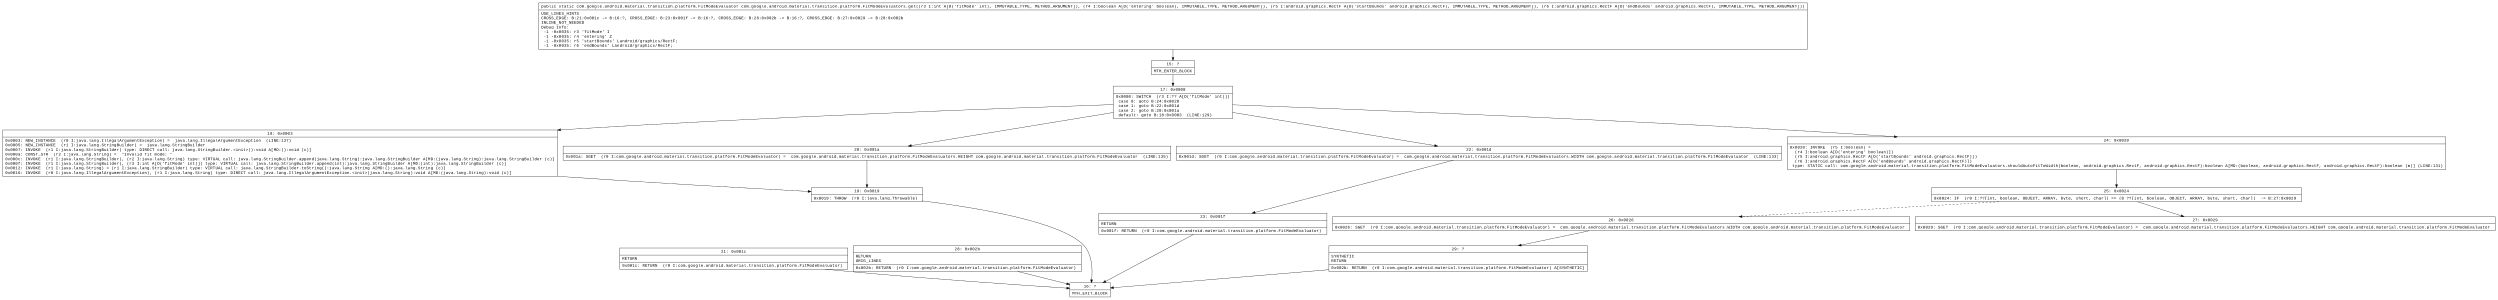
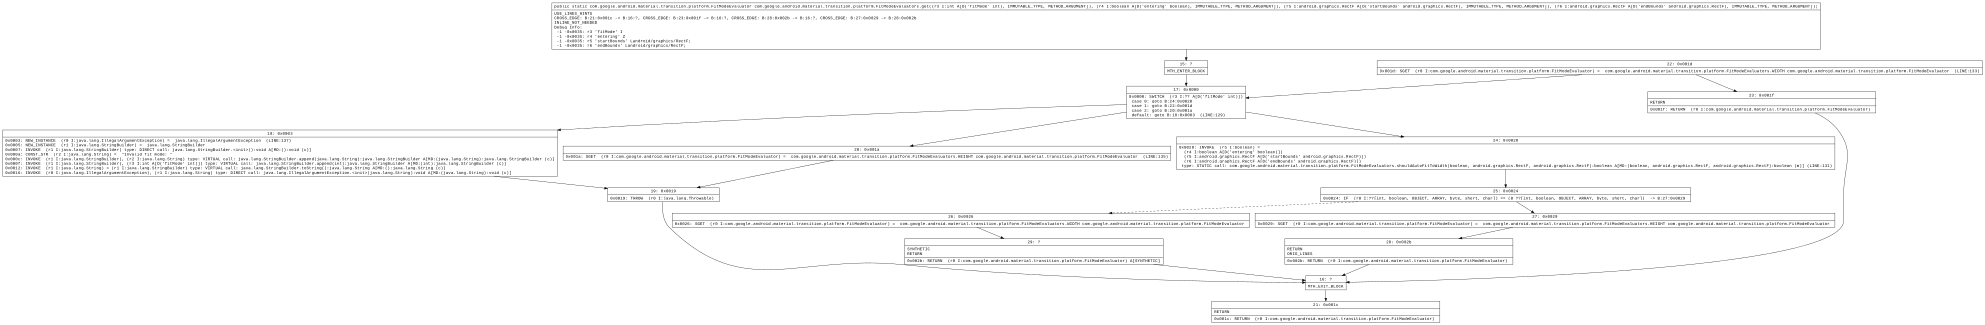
(1334, 129) -> (1415, 86)
none -> (1487, 233)
(946, 280) -> (1326, 294)
